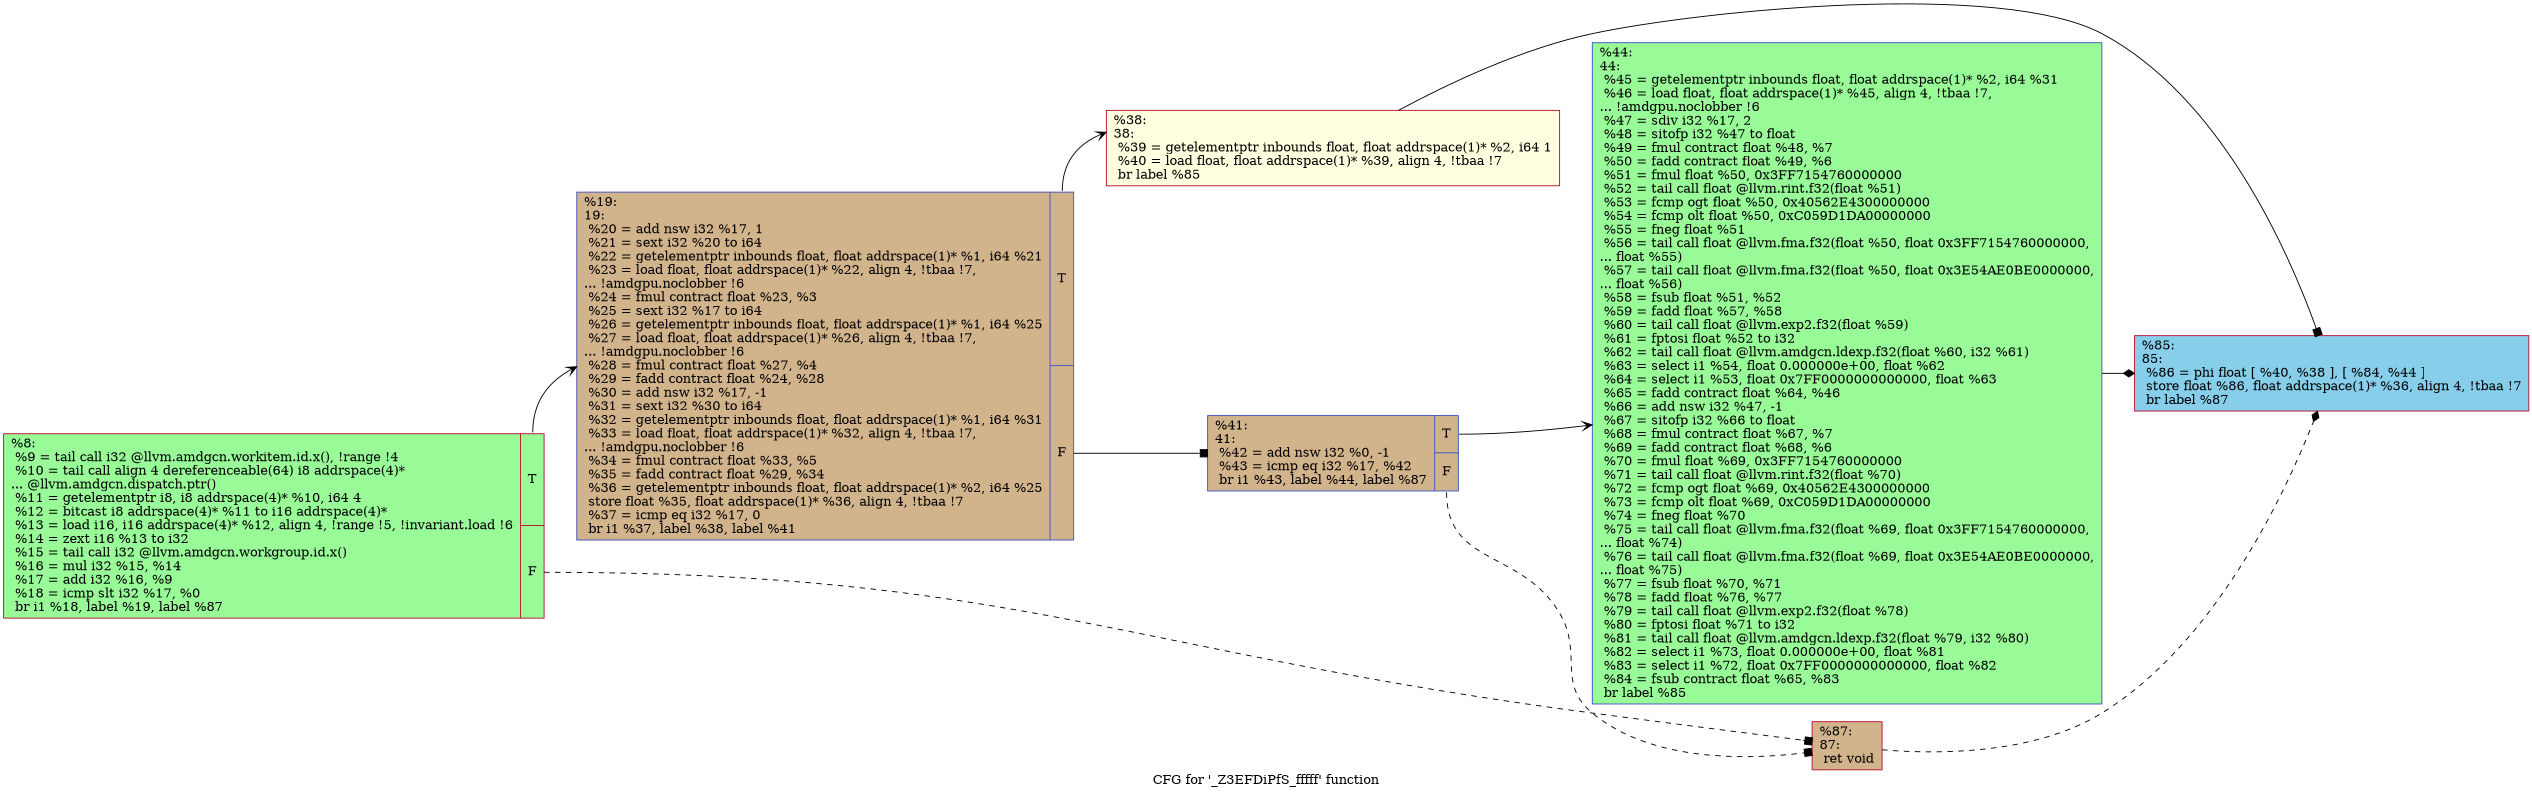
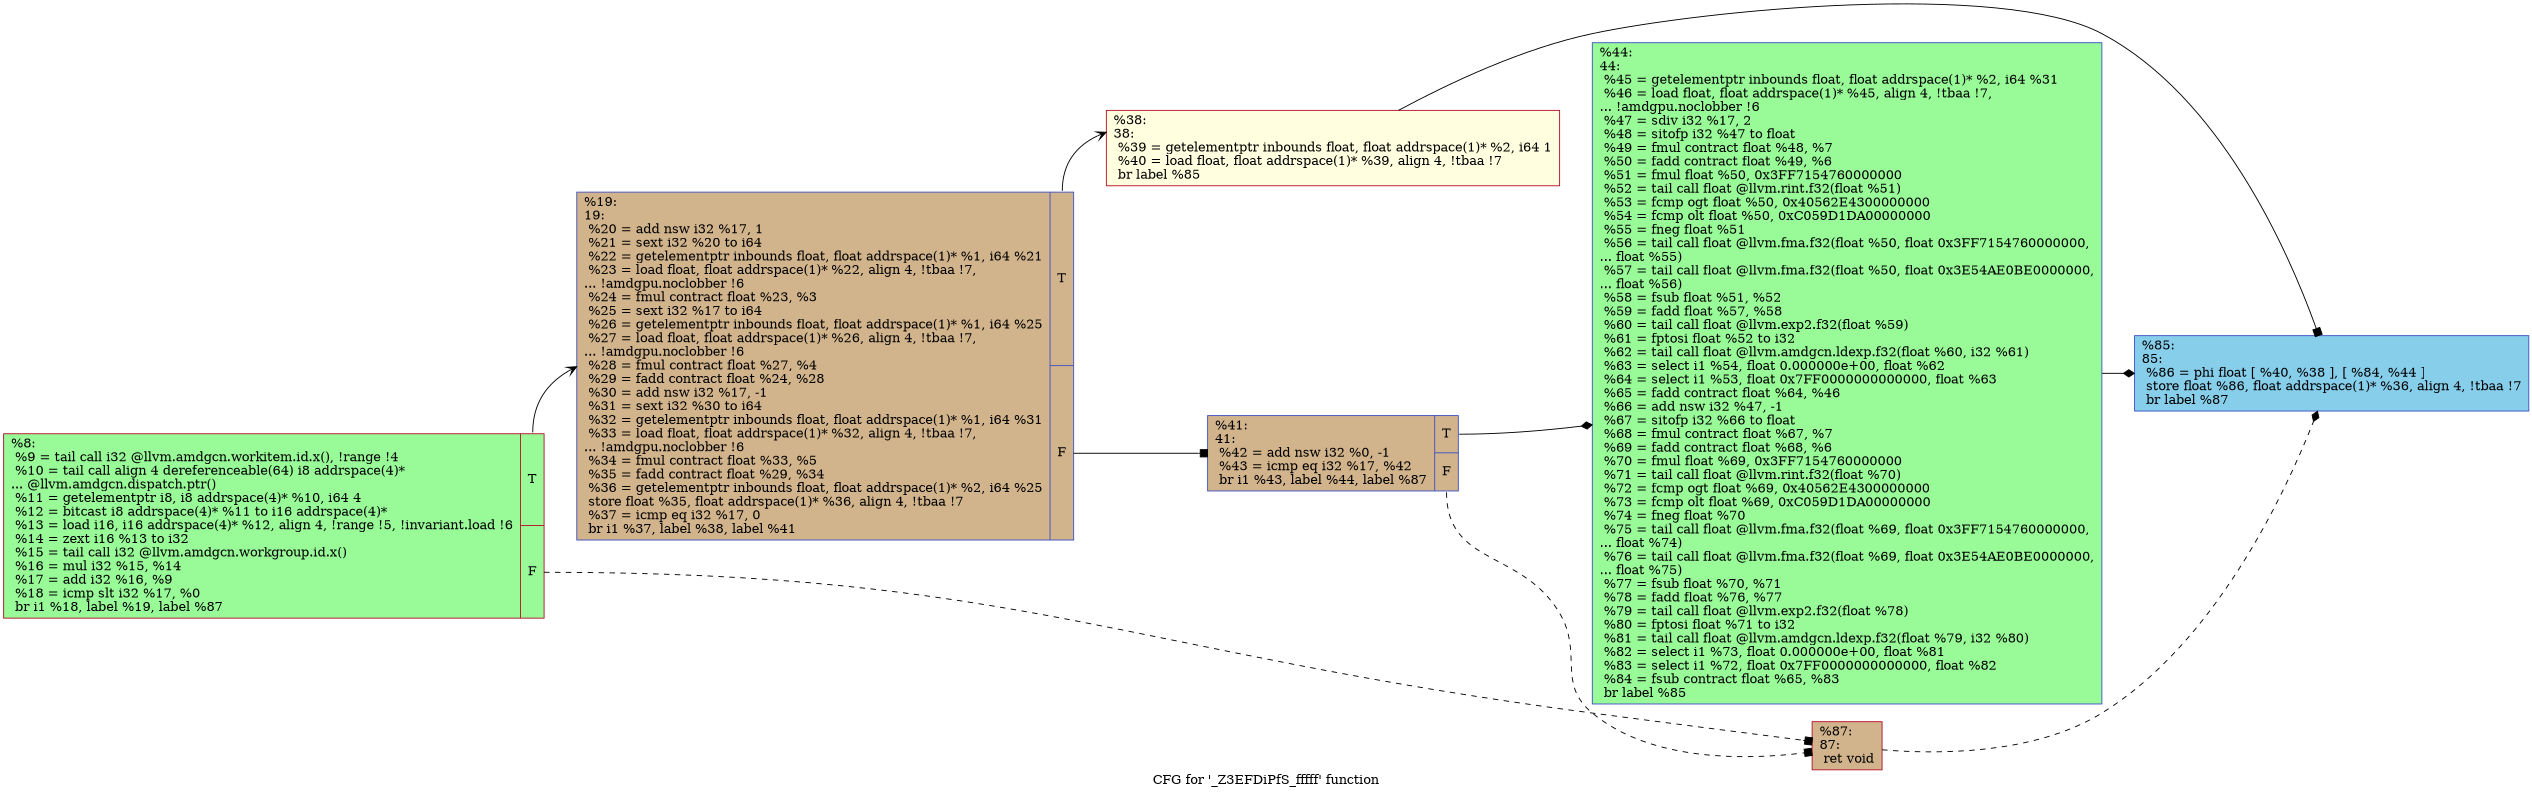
(2332, 373) -> (2332, 373)
(1521, 432) -> (1520, 432)
